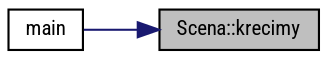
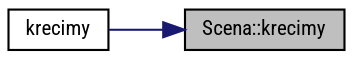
(46, 30) -> (58, 30)
